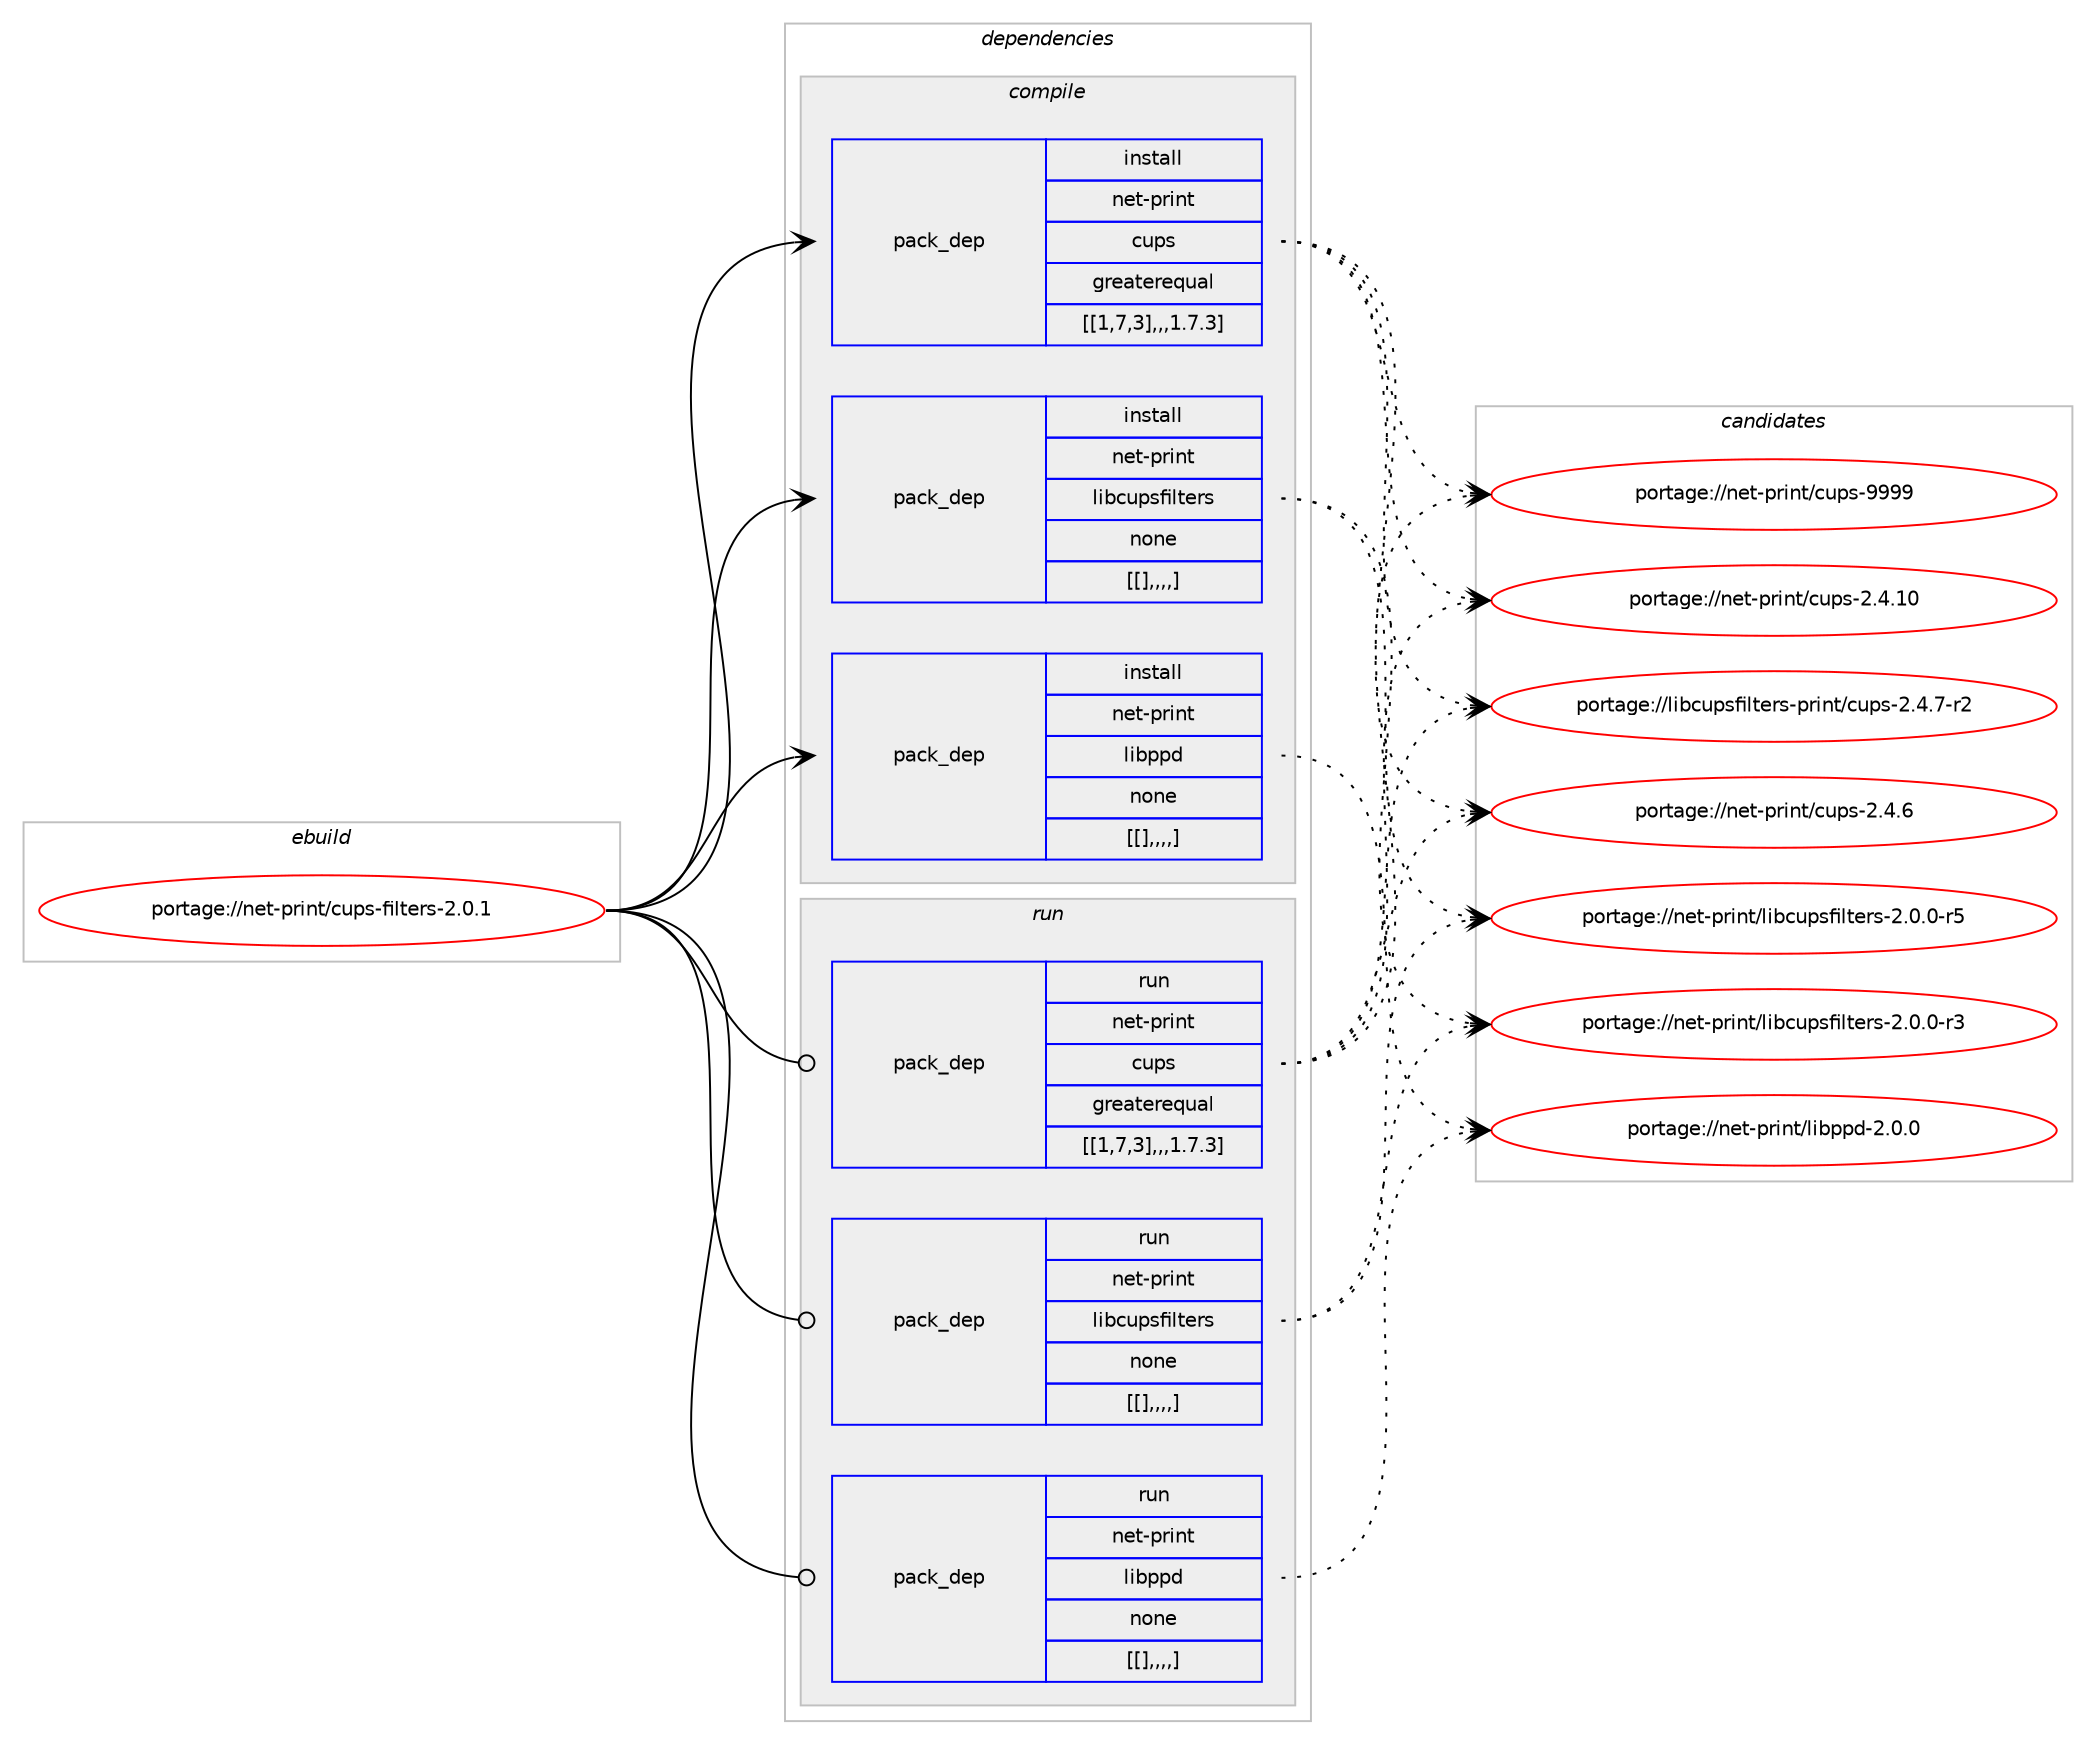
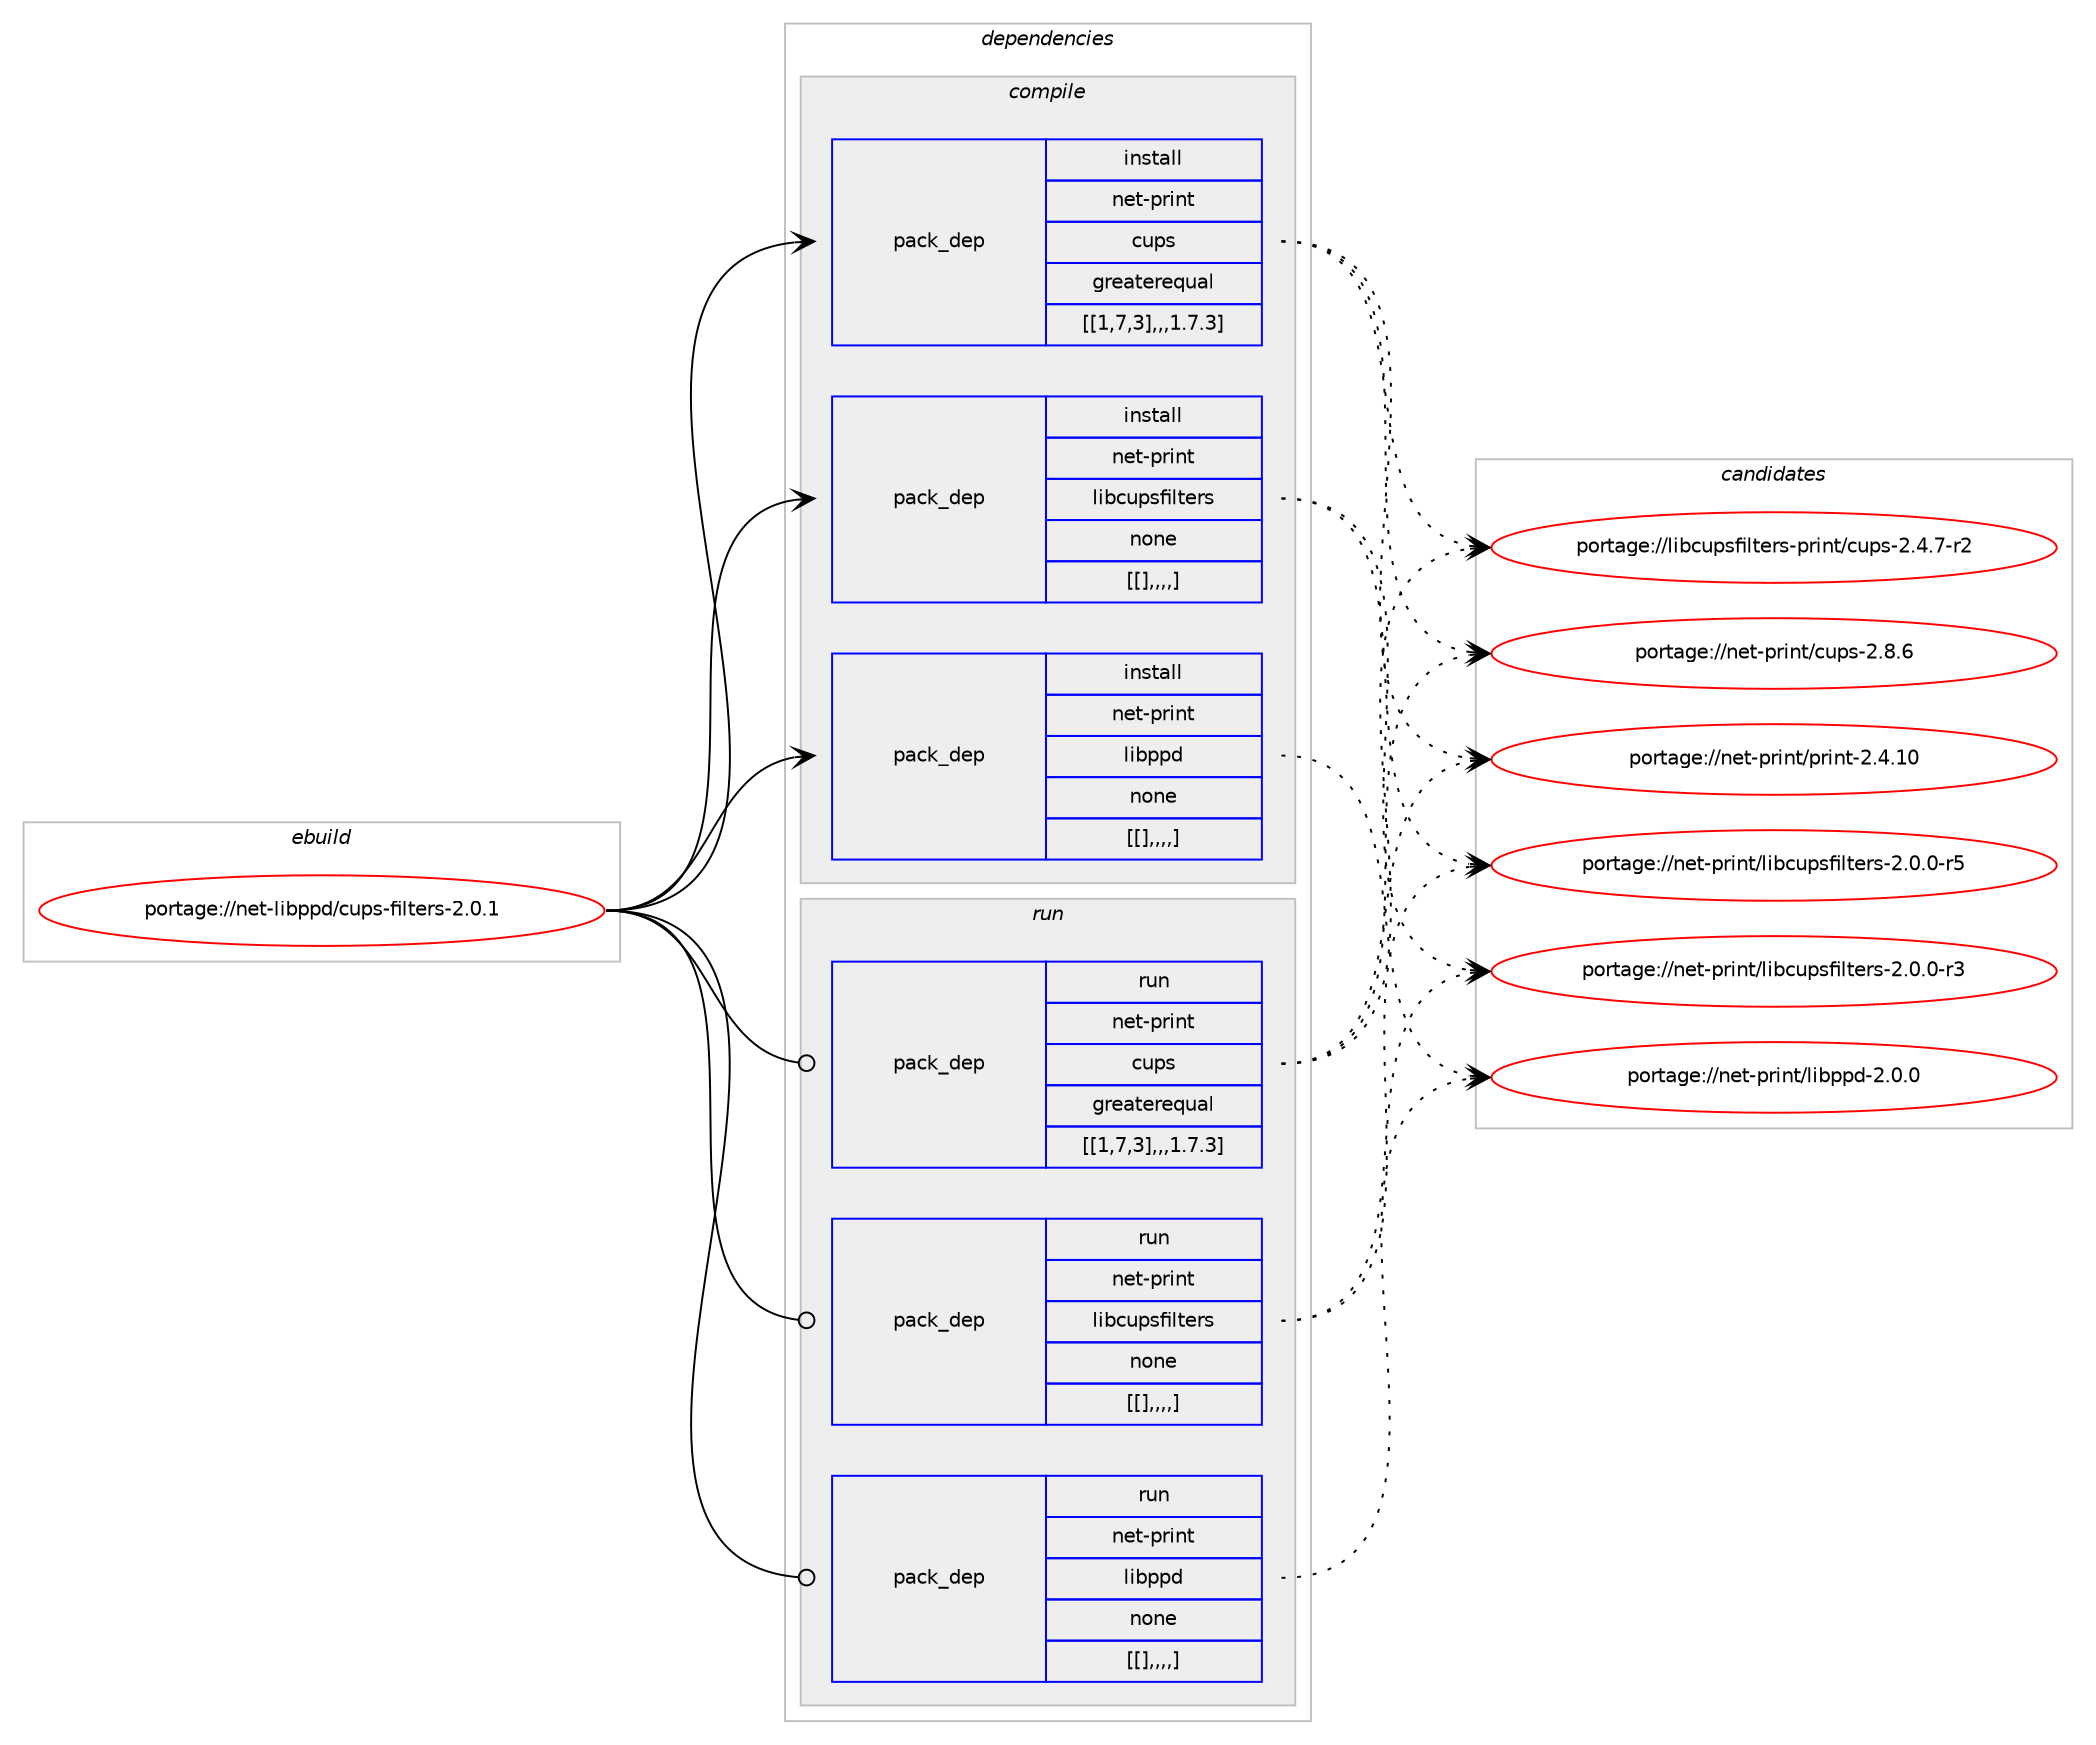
(1774, 495) -> none
(1774, 601) -> (1774, 759)
(1774, 812) -> (1774, 654)
(322, 911) -> (322, 911)
